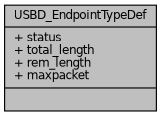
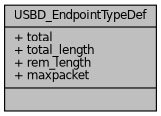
(38, 38) -> (33, 38)
